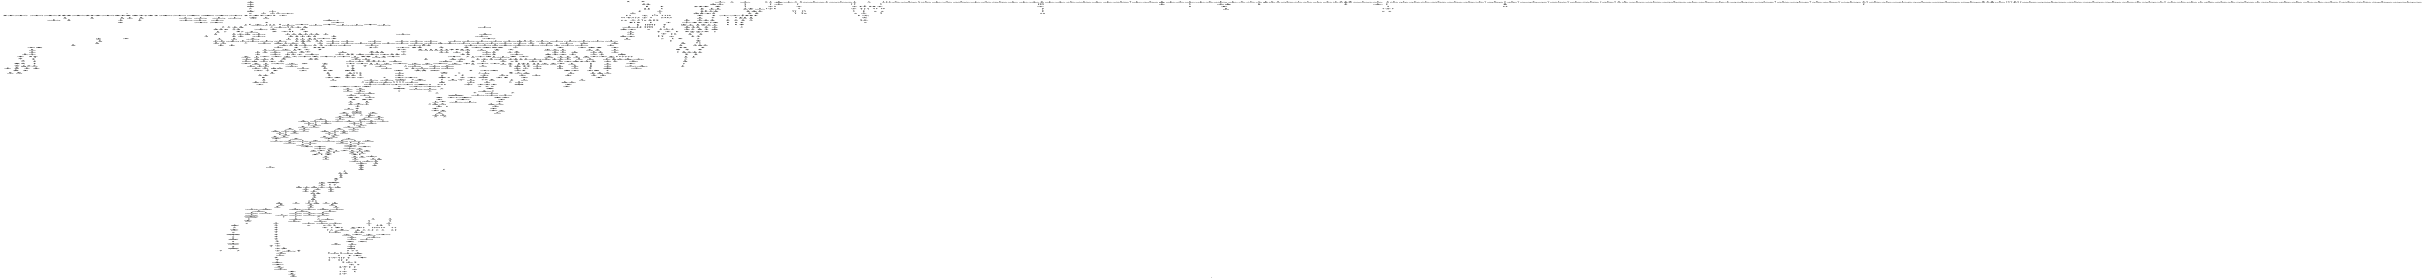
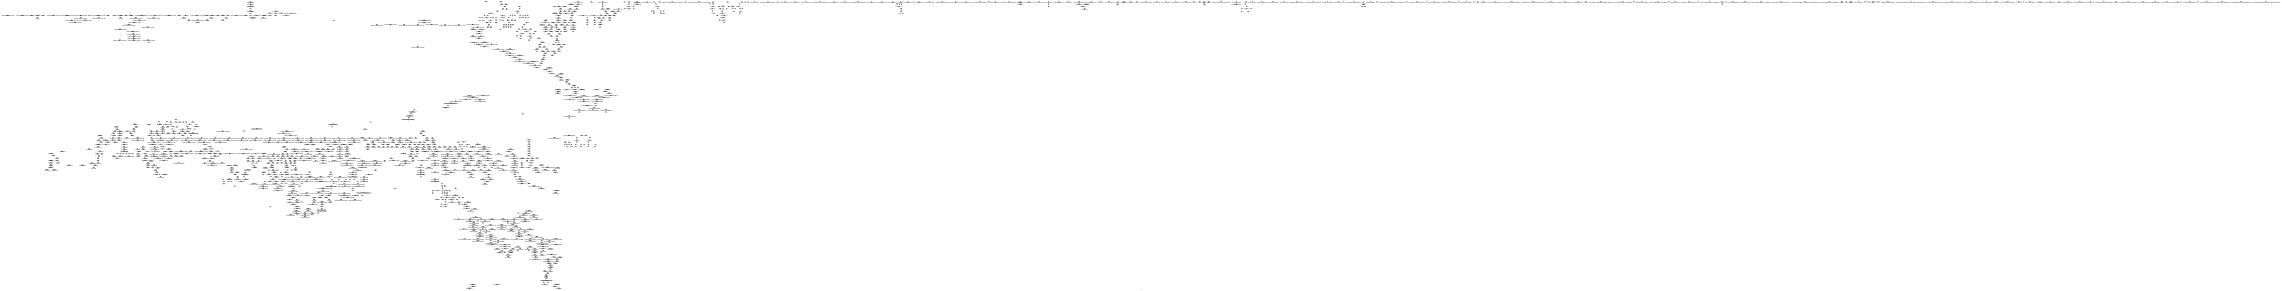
none -> (545, 70)
